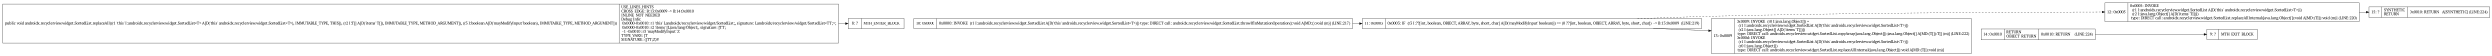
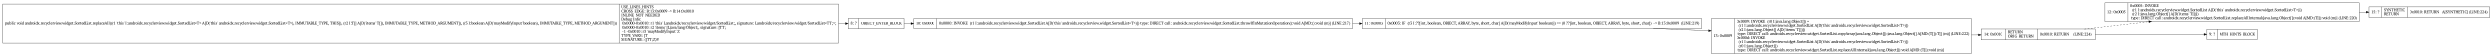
(1870, 13) -> (2117, 25)
(881, 23) -> (881, 23)
none -> (908, 24)
(2237, 34) -> (2237, 34)
none -> (1975, 35)
(2021, 36) -> (2021, 36)
